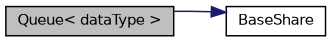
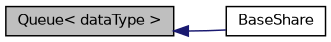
(192, 11) -> (207, 31)
